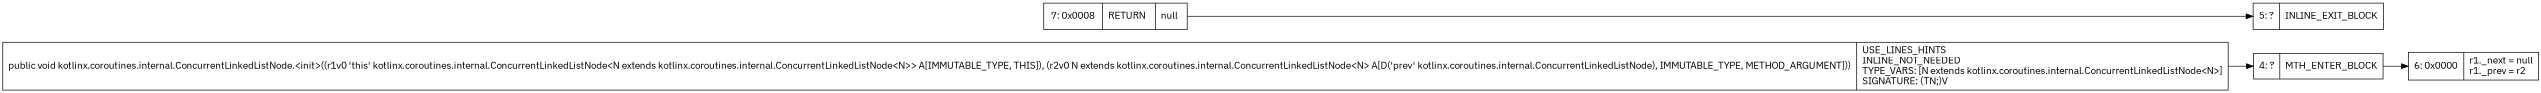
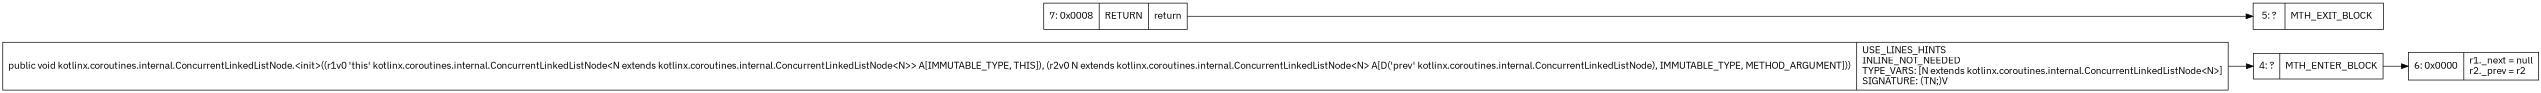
(1170, 16) -> (1168, 16)
(2331, 16) -> (2331, 16)
(2498, 71) -> (2498, 71)
